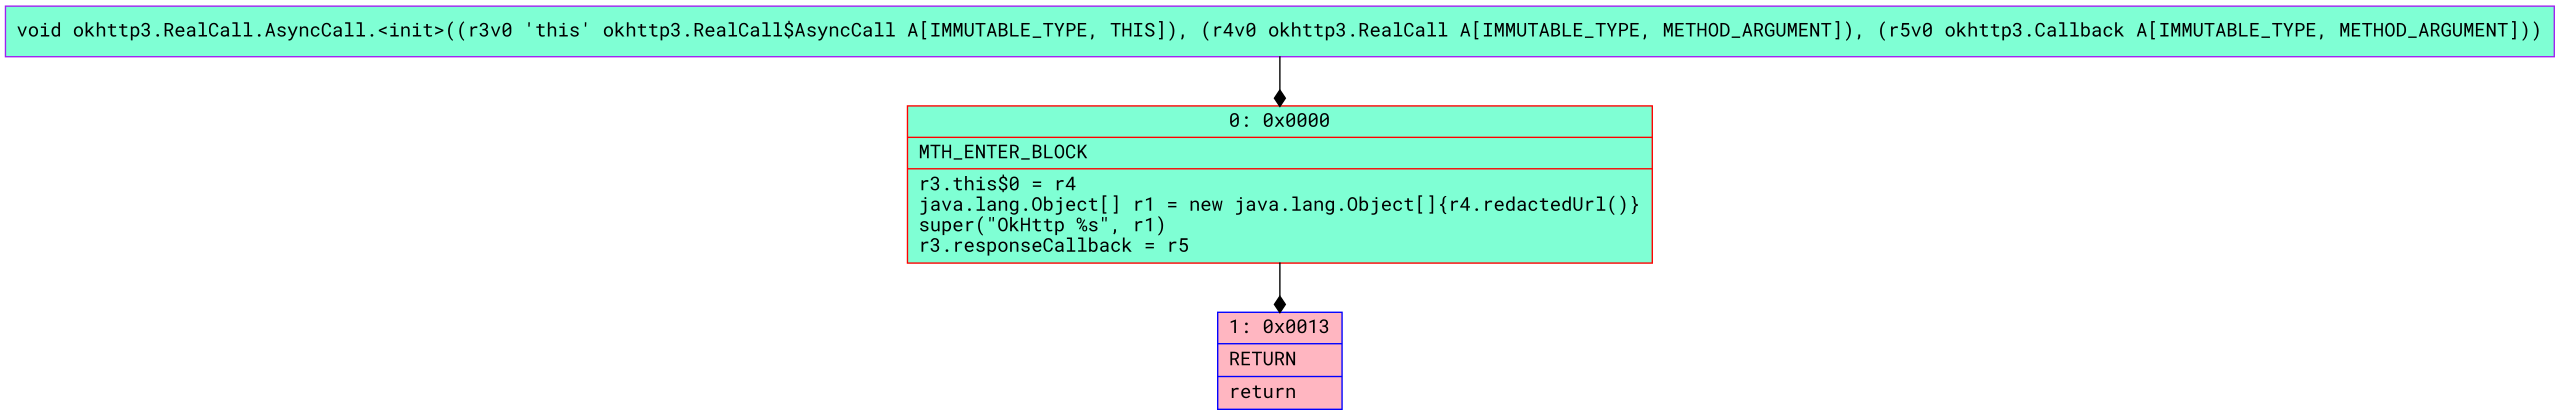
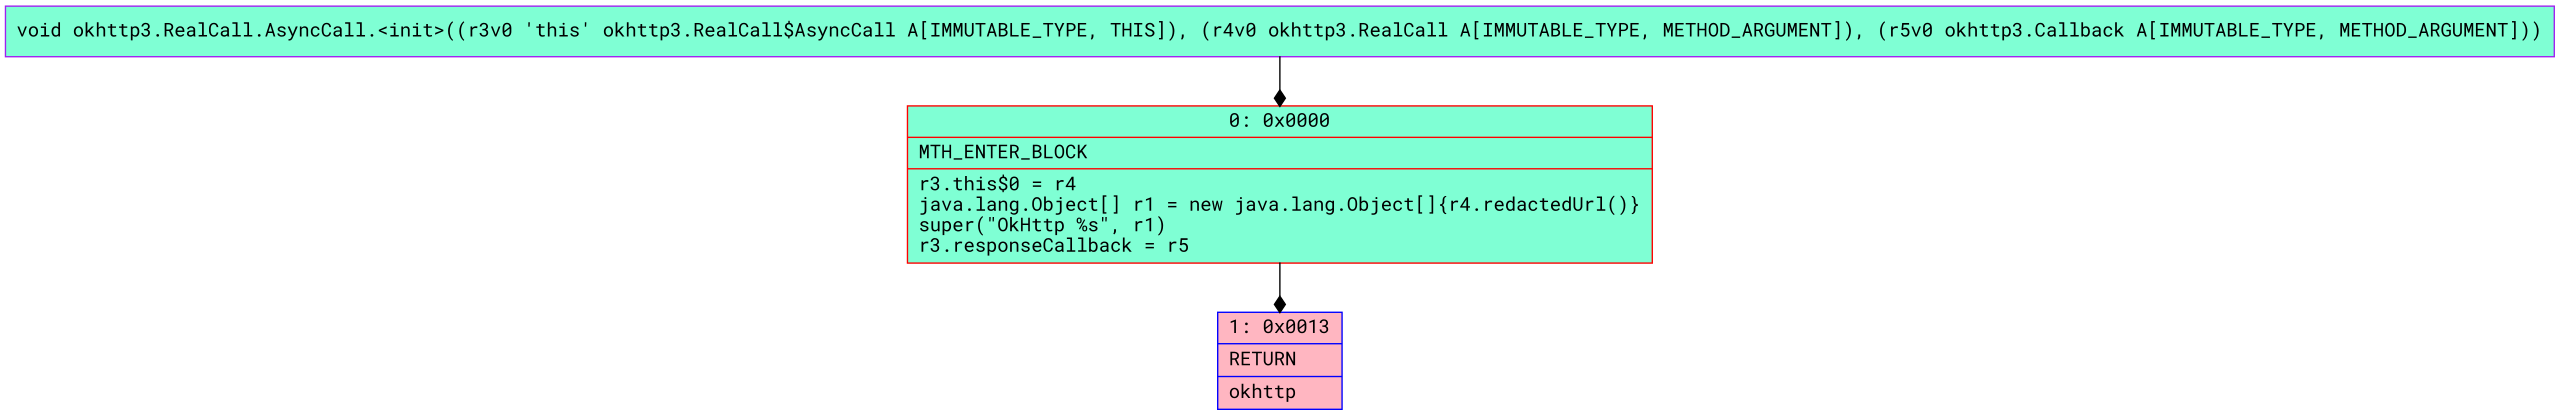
(1263, 392) -> (1263, 392)
